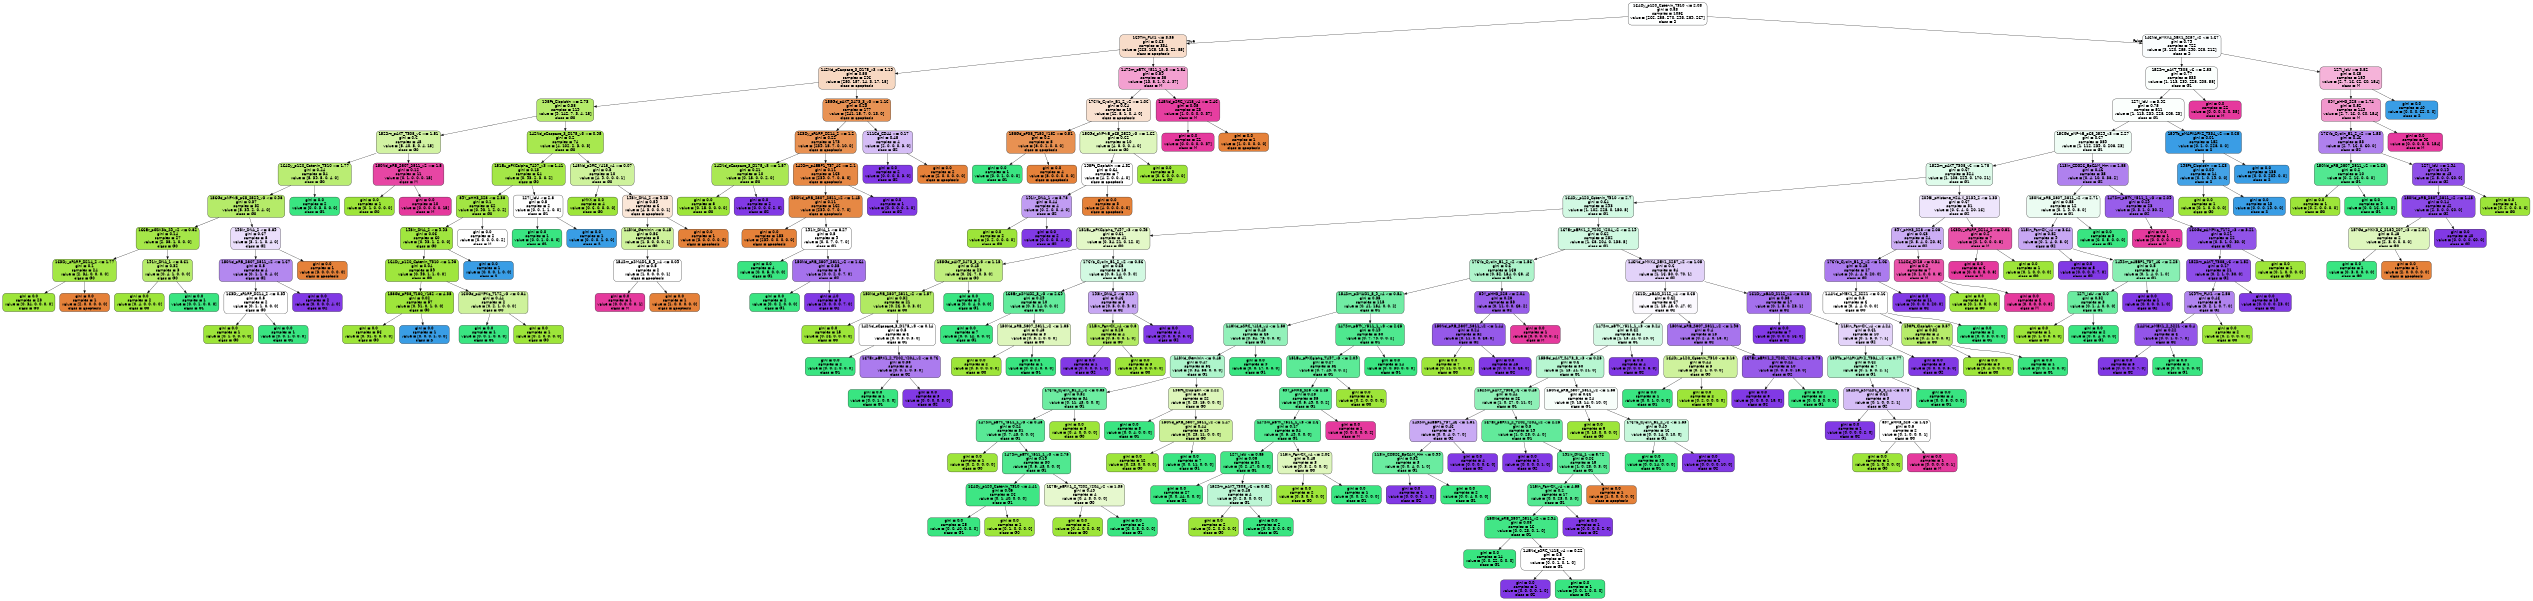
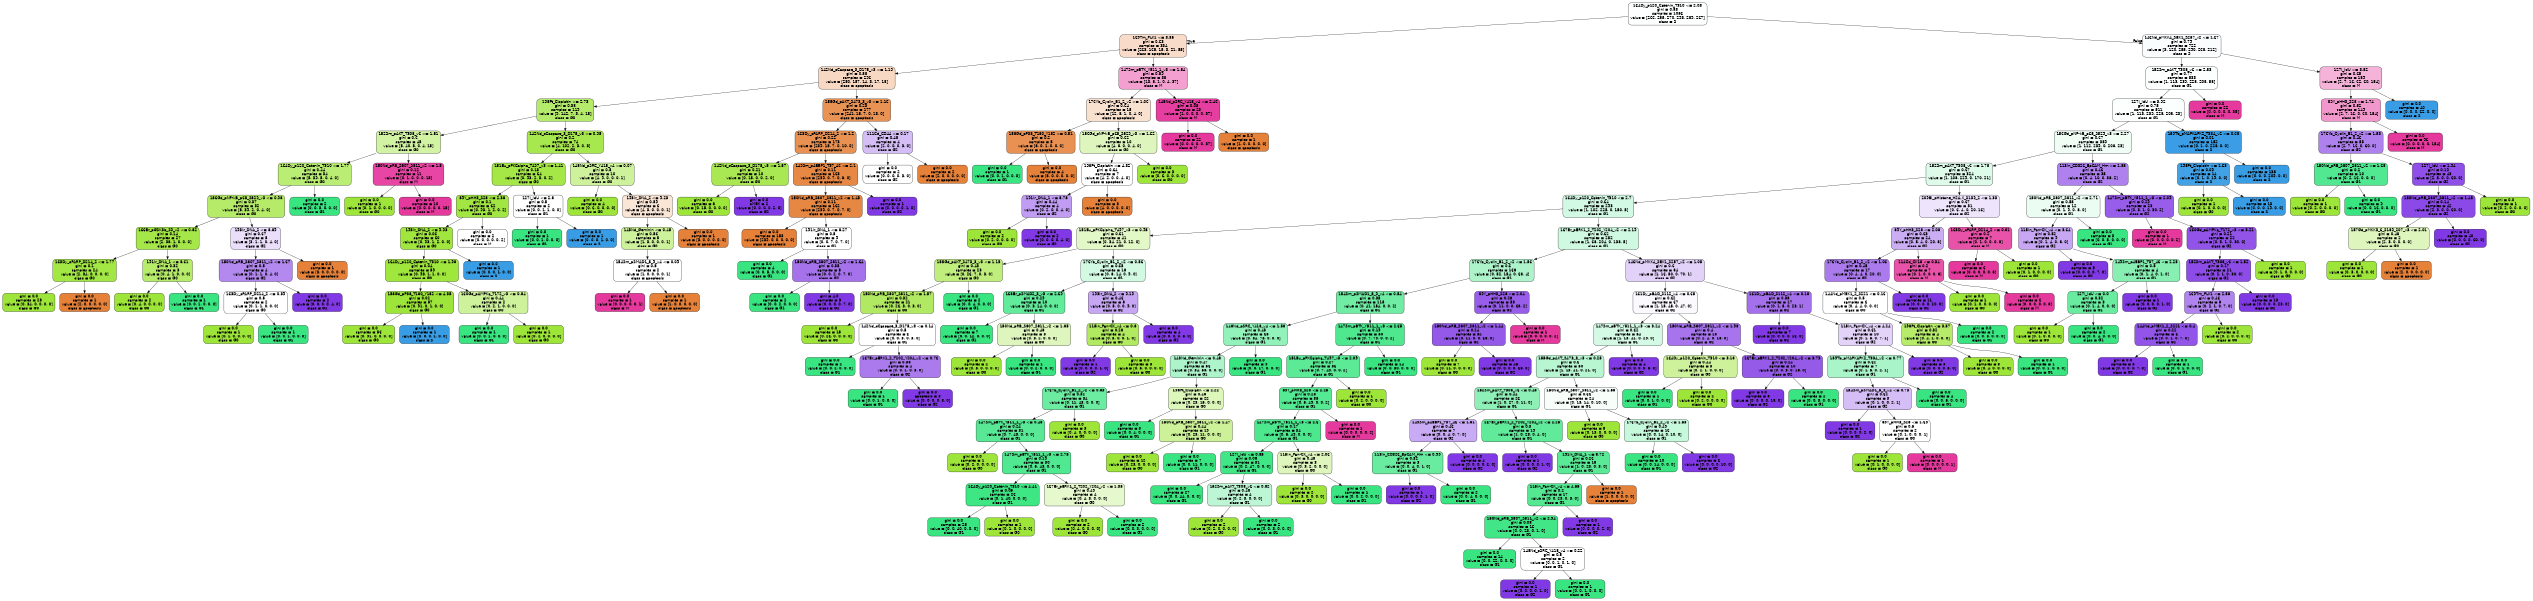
(888, 174) -> (888, 174)
(593, 206) -> (593, 206)
(759, 206) -> (759, 206)
(2352, 270) -> (2352, 270)
(928, 399) -> (928, 399)
